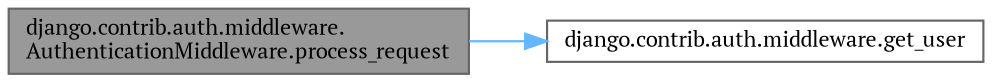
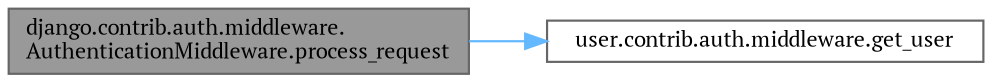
(765, 41) -> (765, 41)
